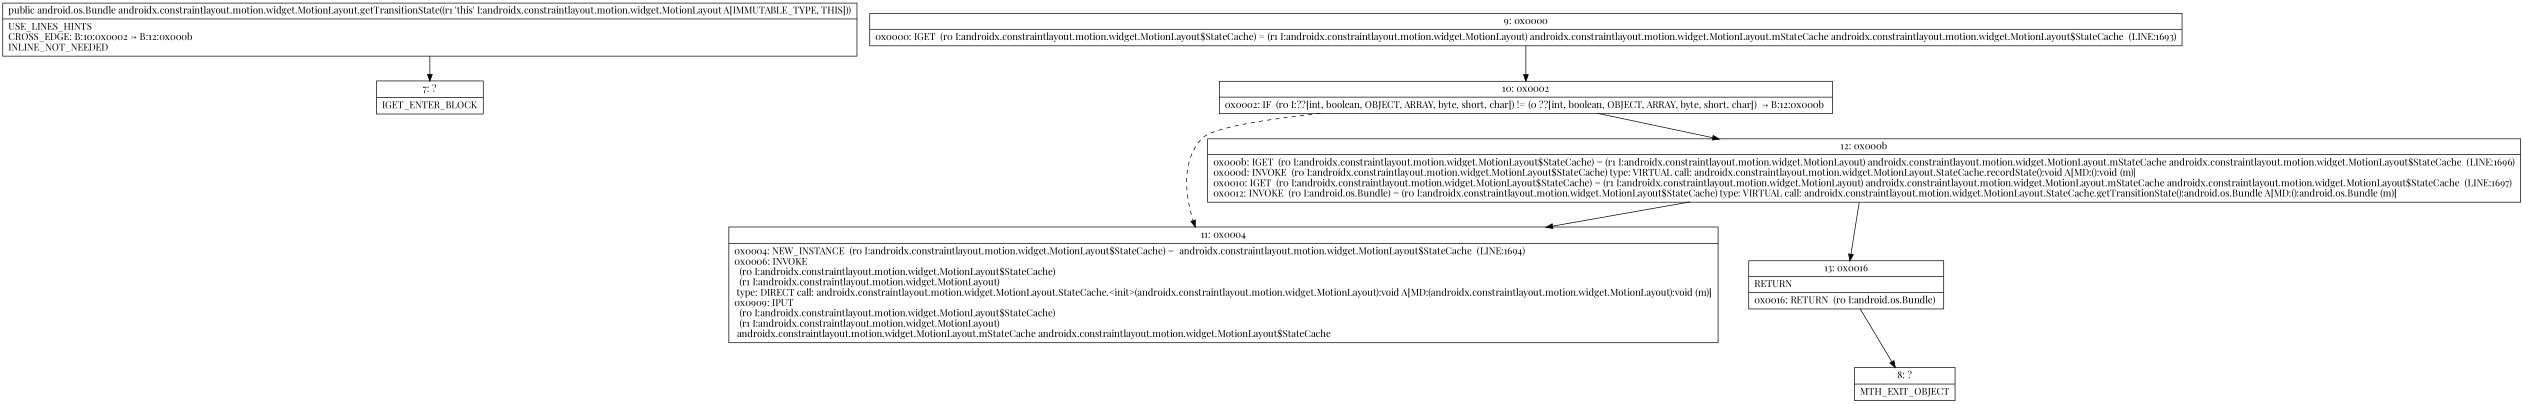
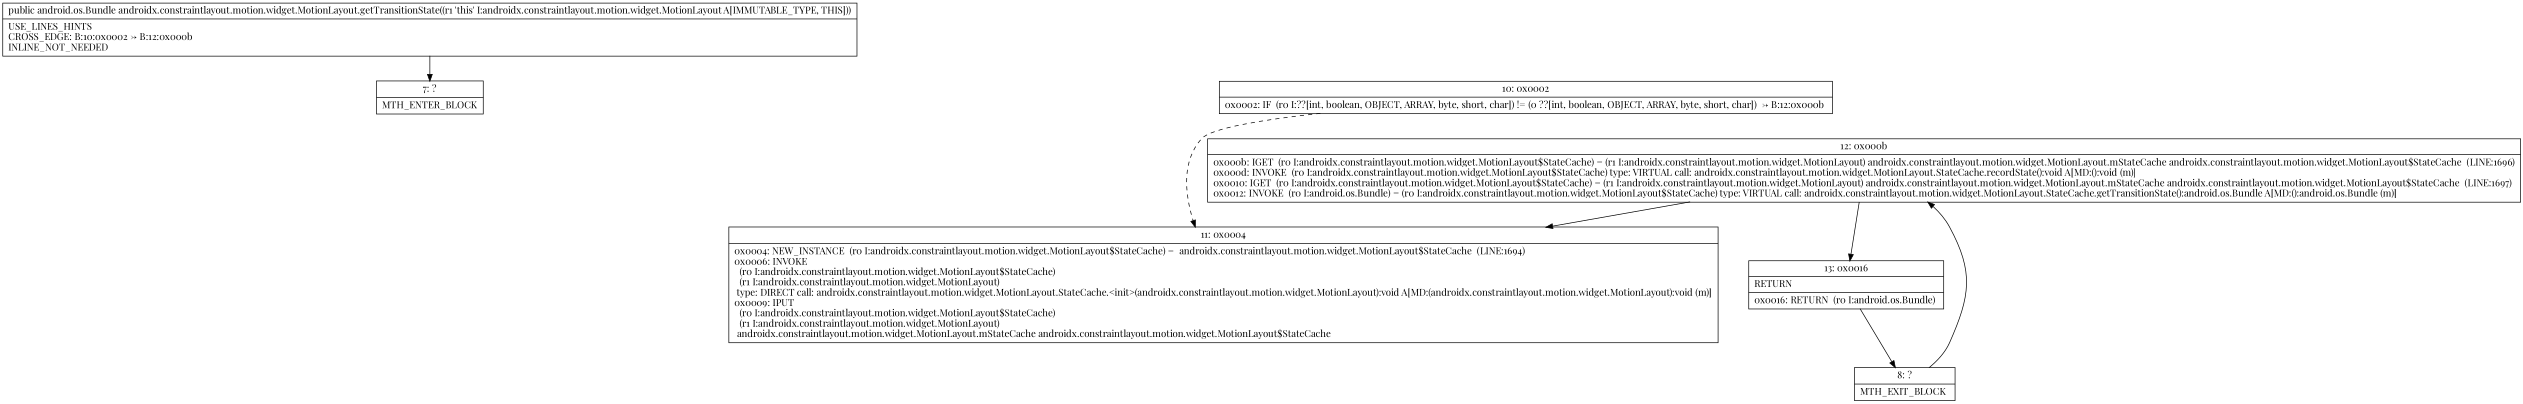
(1526, 30) -> none
(430, 105) -> (430, 105)
(1655, 126) -> (1966, 288)
(767, 303) -> (767, 303)
(1905, 392) -> (1903, 392)
